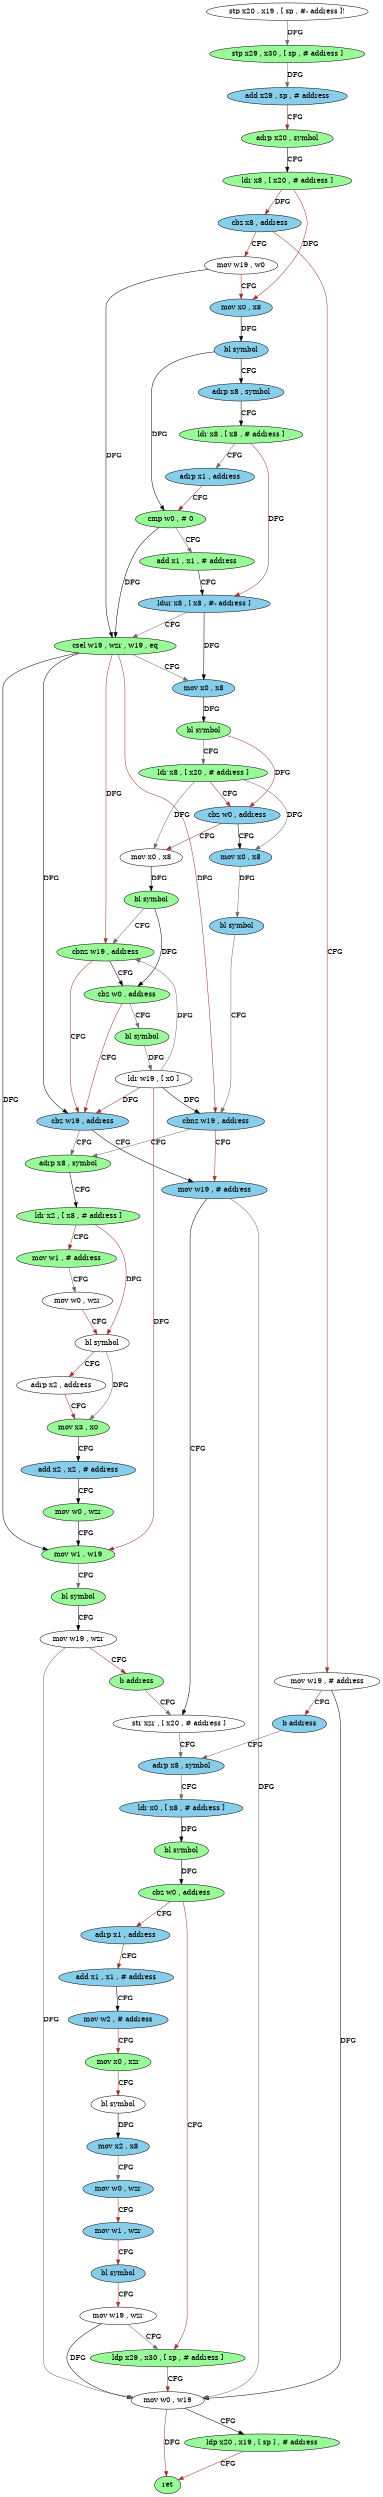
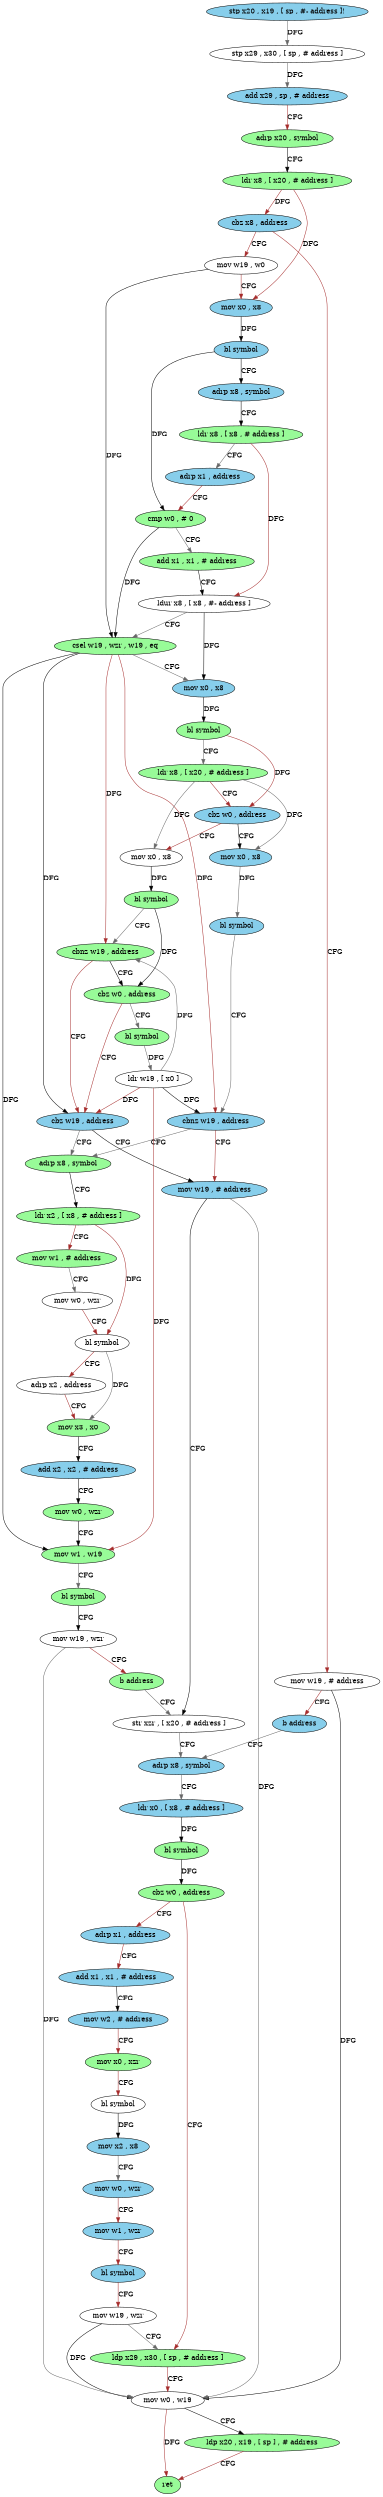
(287, 12) -> (287, 12)
(287, 54) -> (287, 54)
(204, 604) -> (204, 604)
